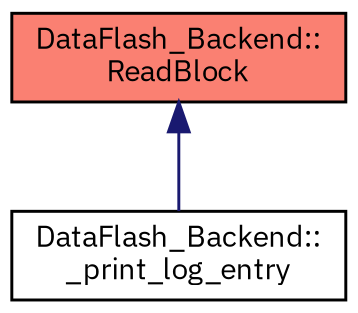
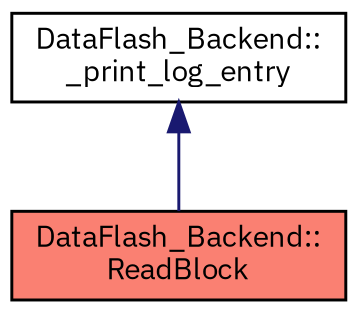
(179, 172) -> (179, 172)
